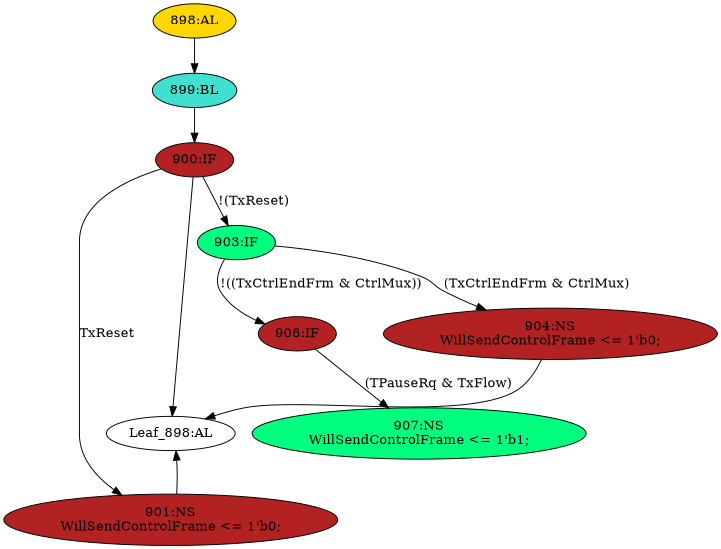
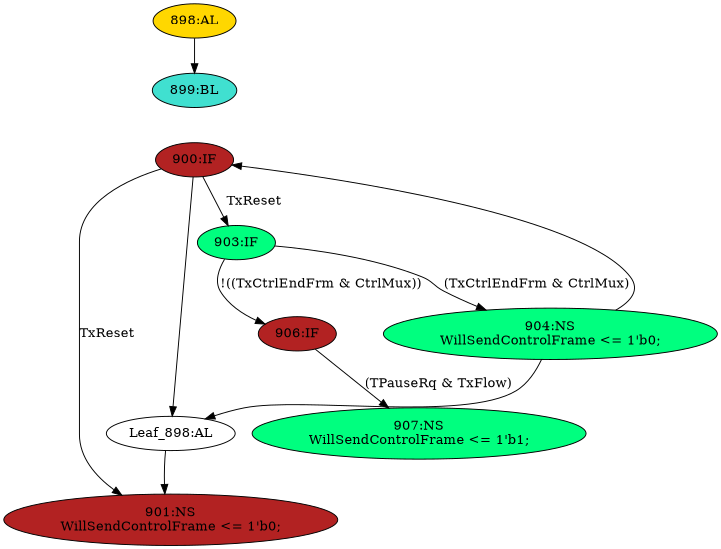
(195, 120) -> (464, 205)
(254, 201) -> (254, 201)
(550, 334) -> (550, 334)
(177, 477) -> (164, 468)
